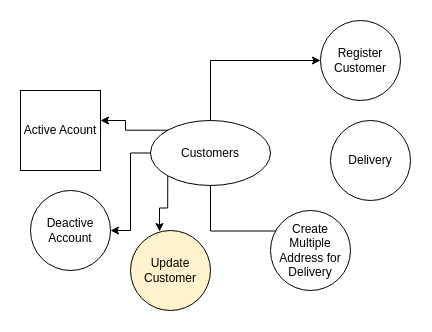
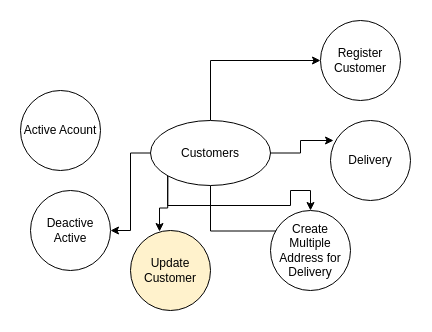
(133, 130) -> (253, 206)
(61, 131) -> (61, 131)
none -> (301, 149)
(71, 231) -> (71, 231)
